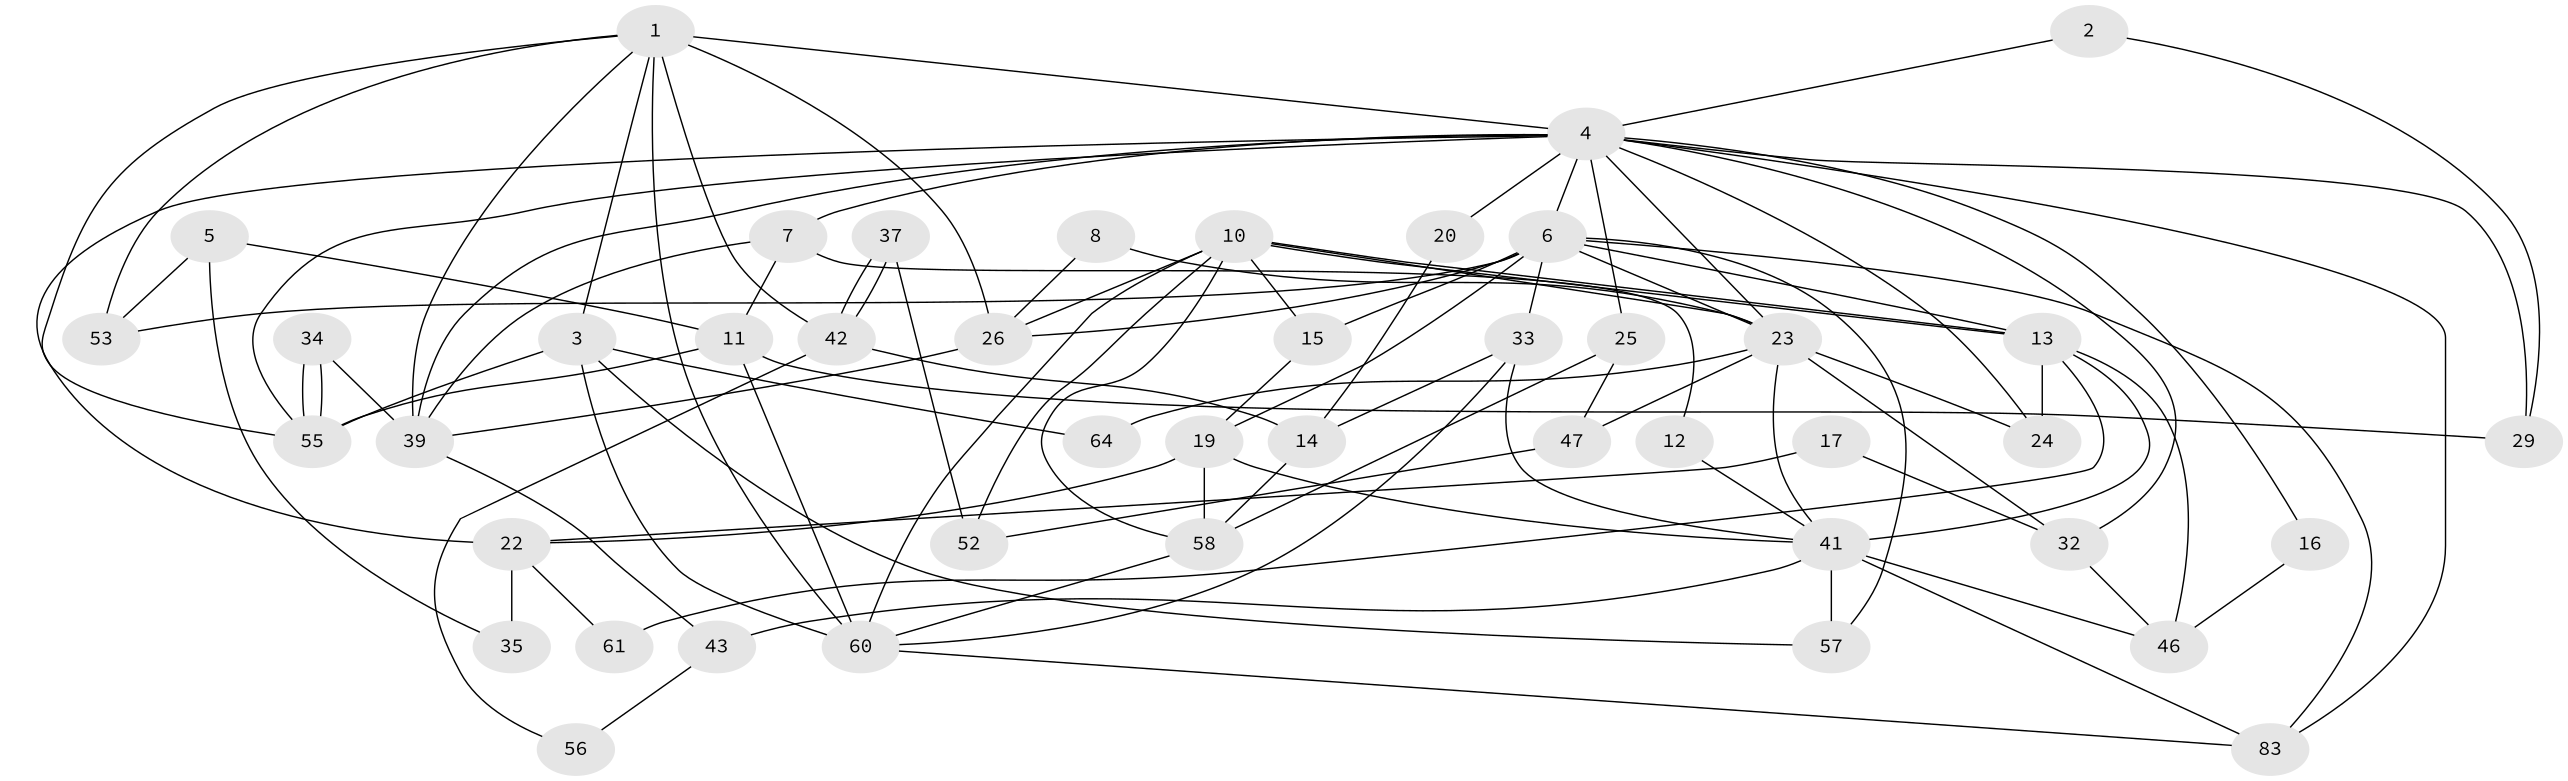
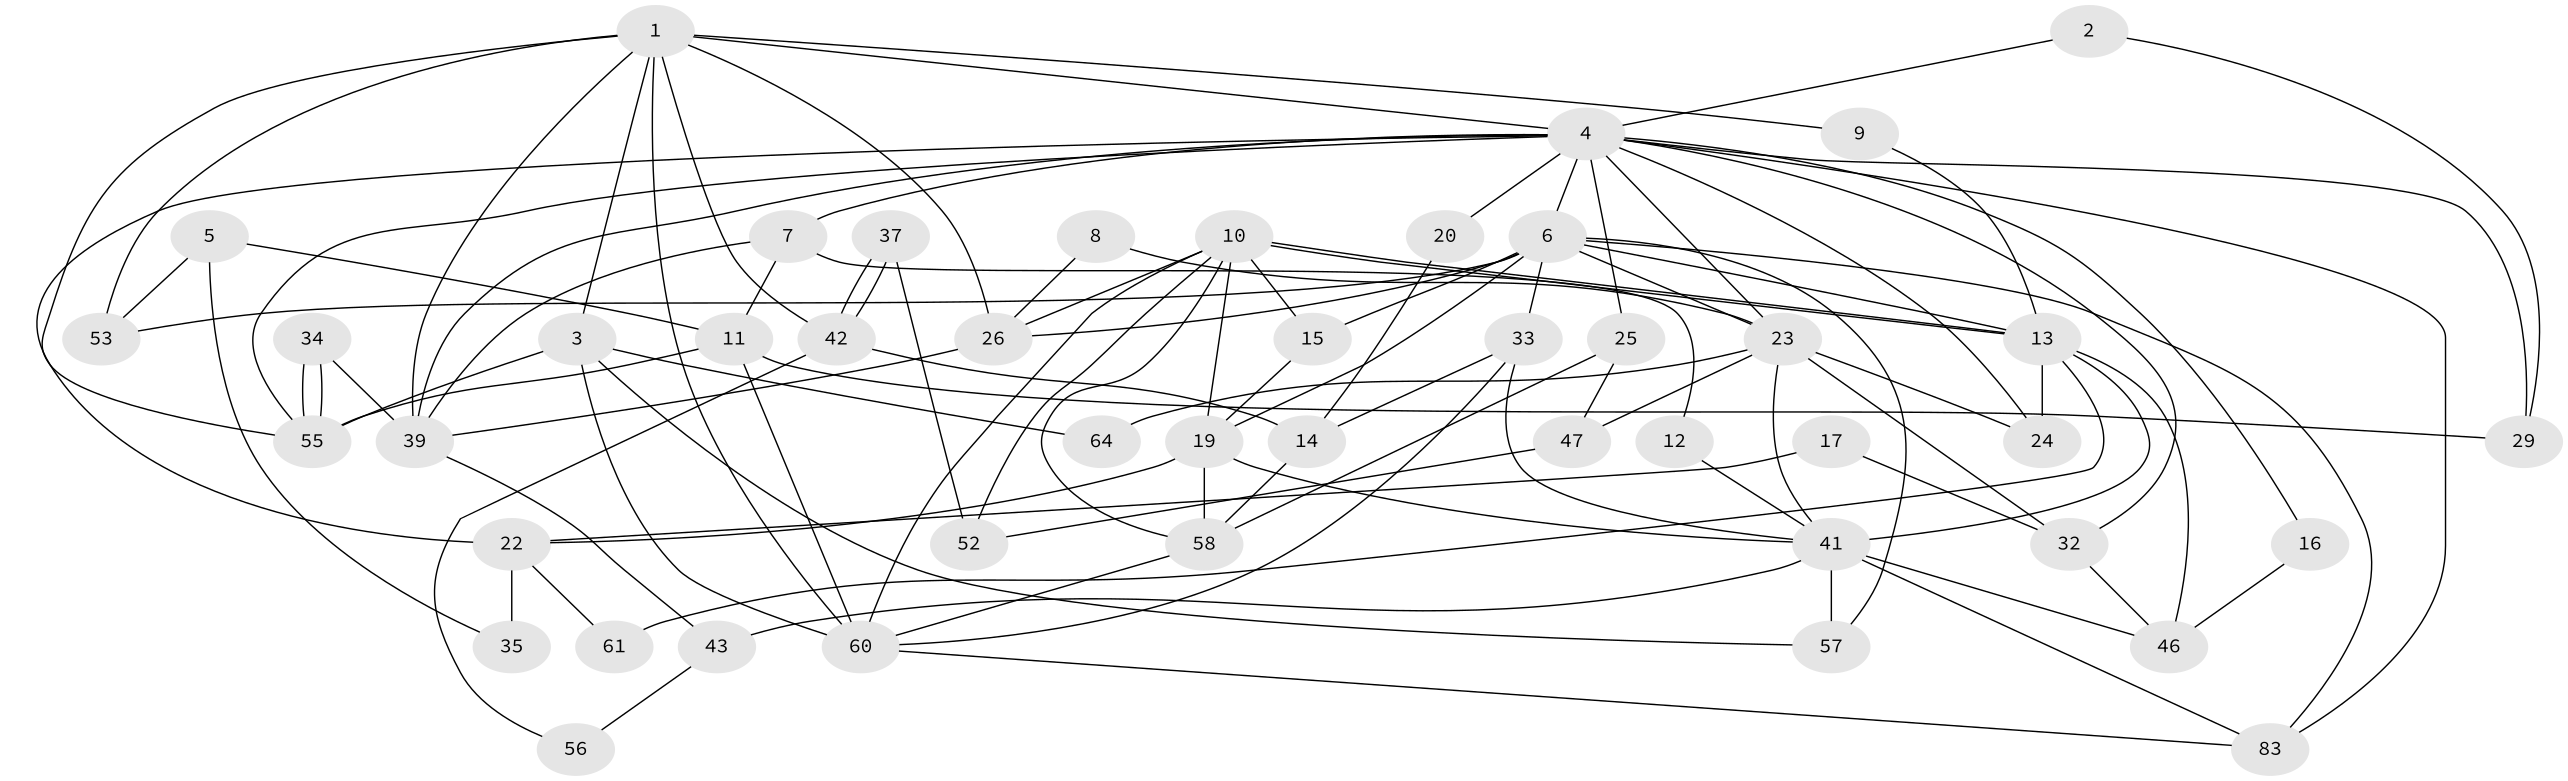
none -> (1860, 134)
(1512, 280) -> (1219, 339)
